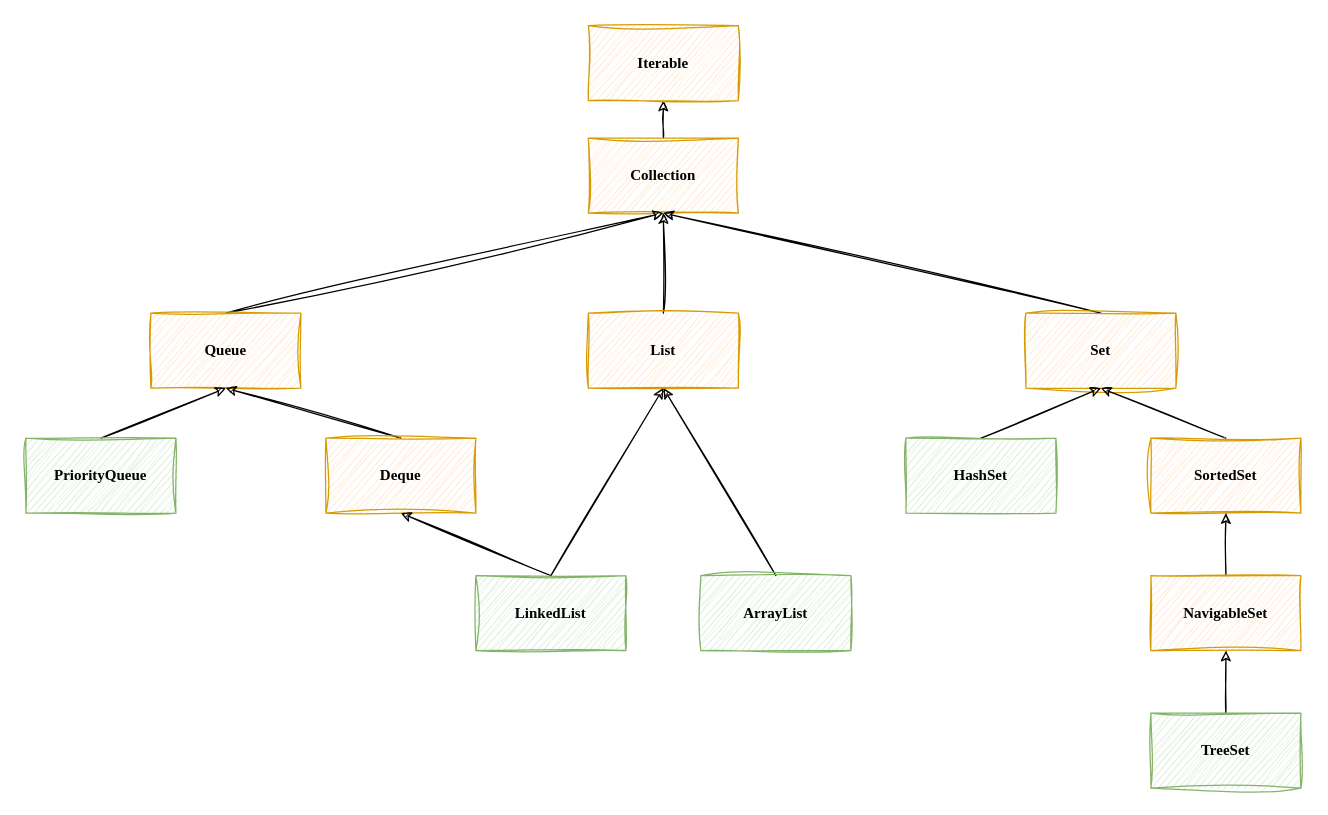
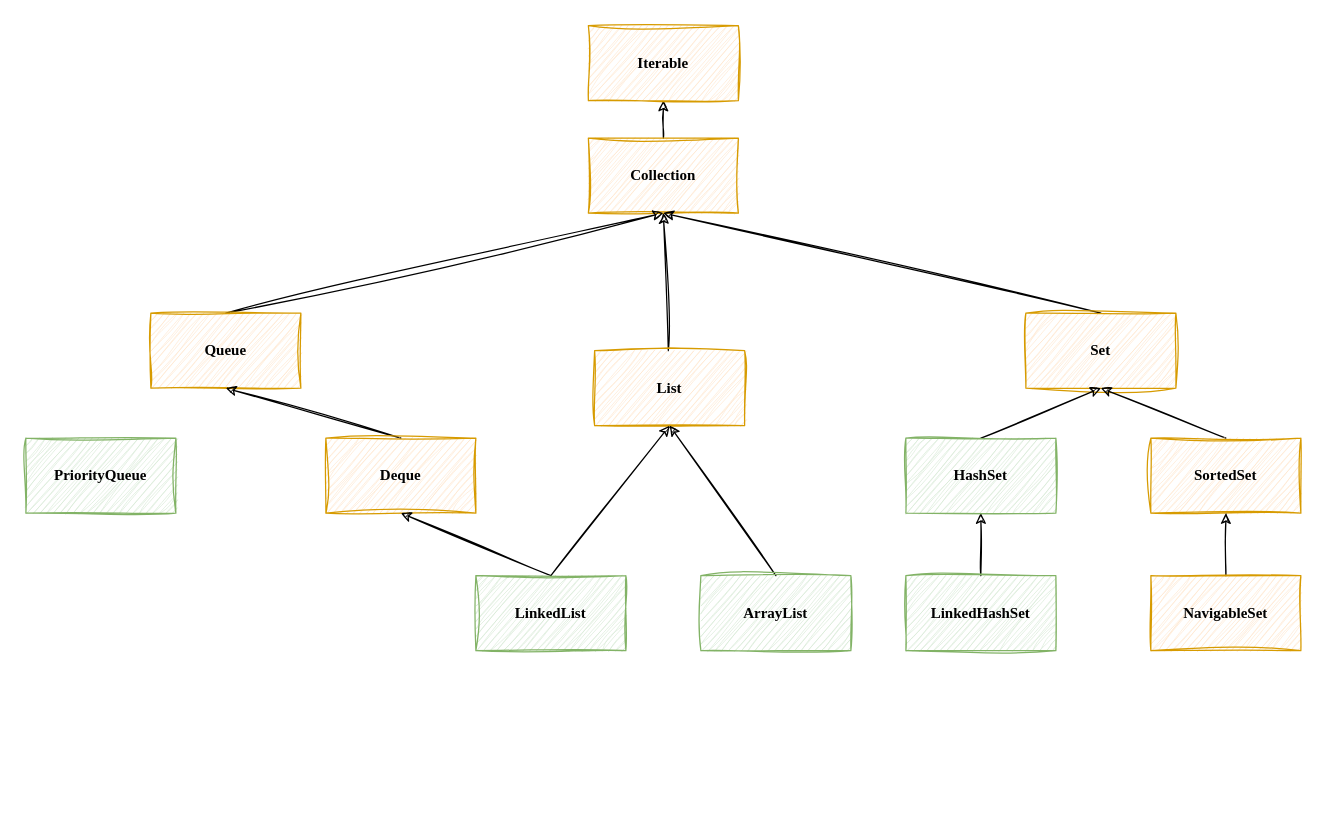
(663, 351) -> (669, 388)
(159, 415) -> none
none -> (981, 548)
none -> (981, 613)
(1226, 686) -> none
(1226, 751) -> none
